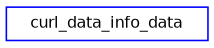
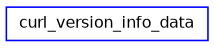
(107, 24) -> (107, 24)
